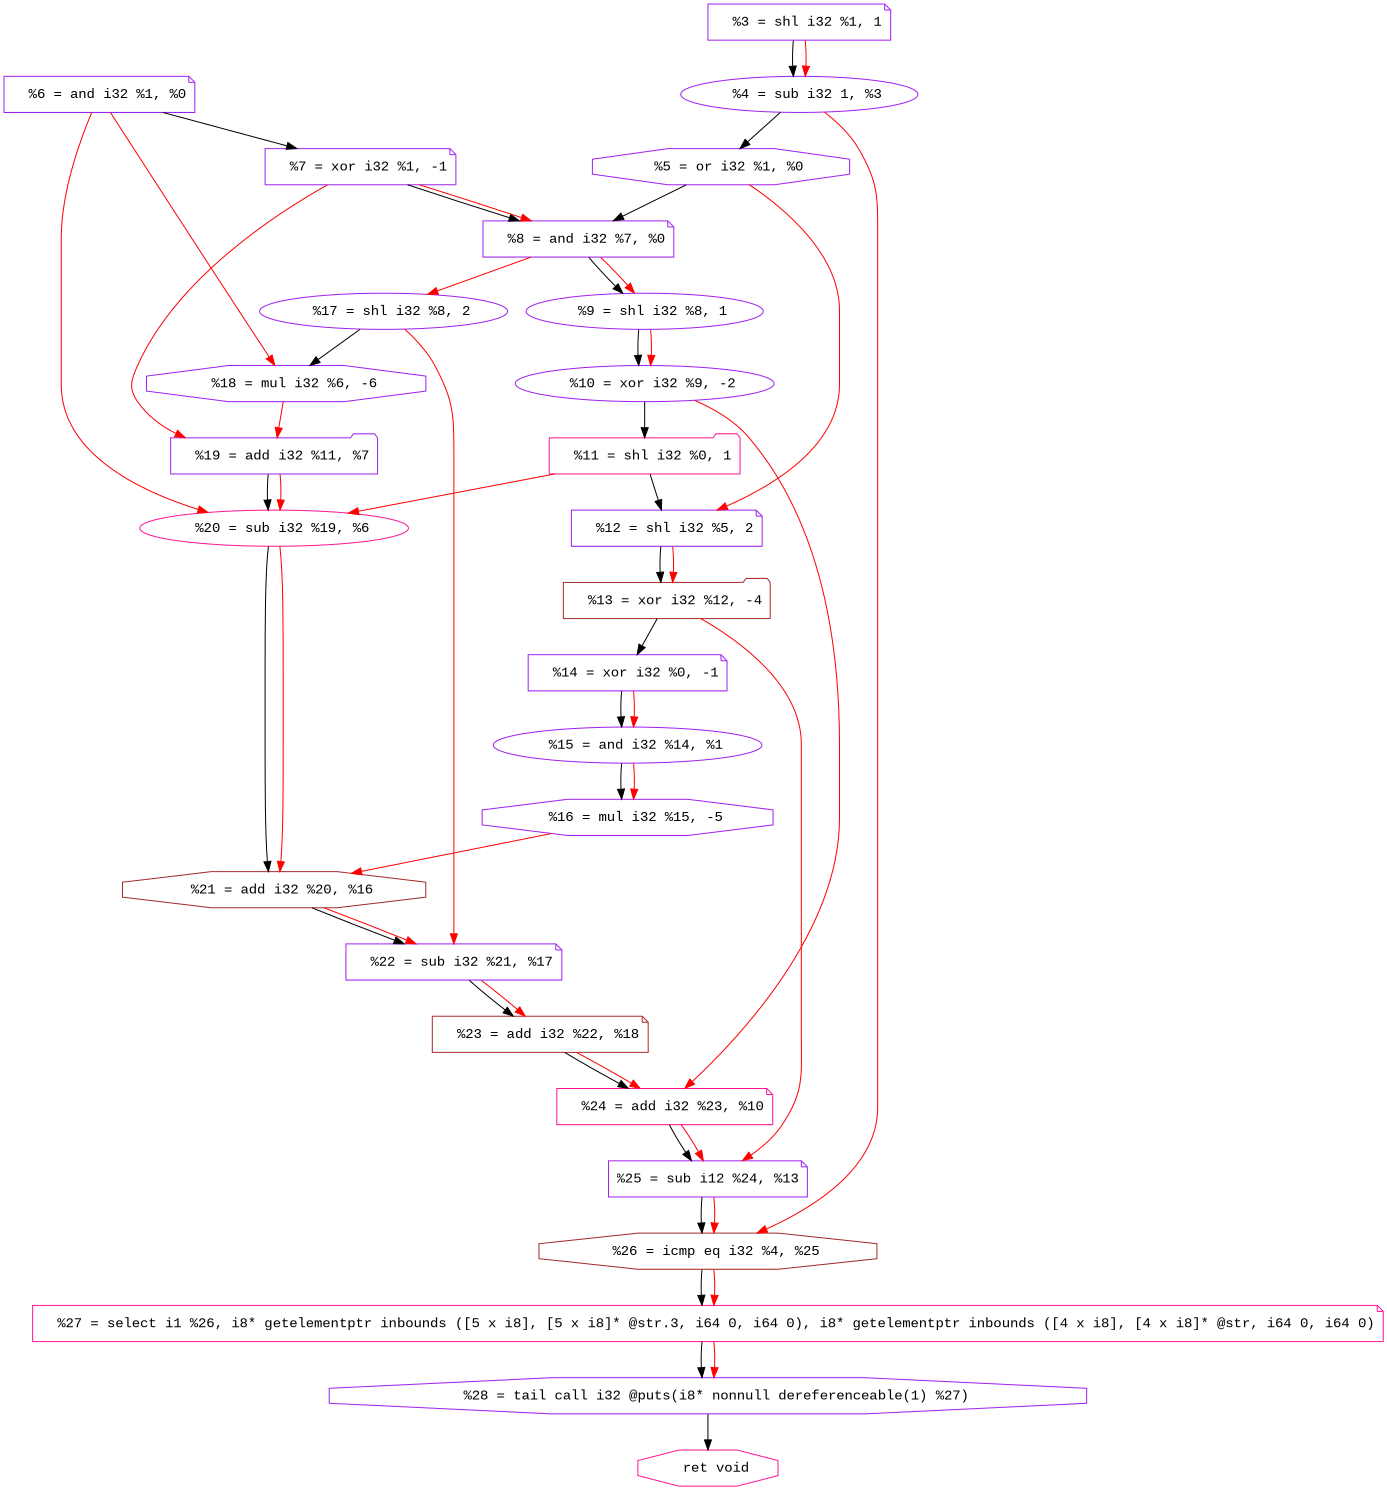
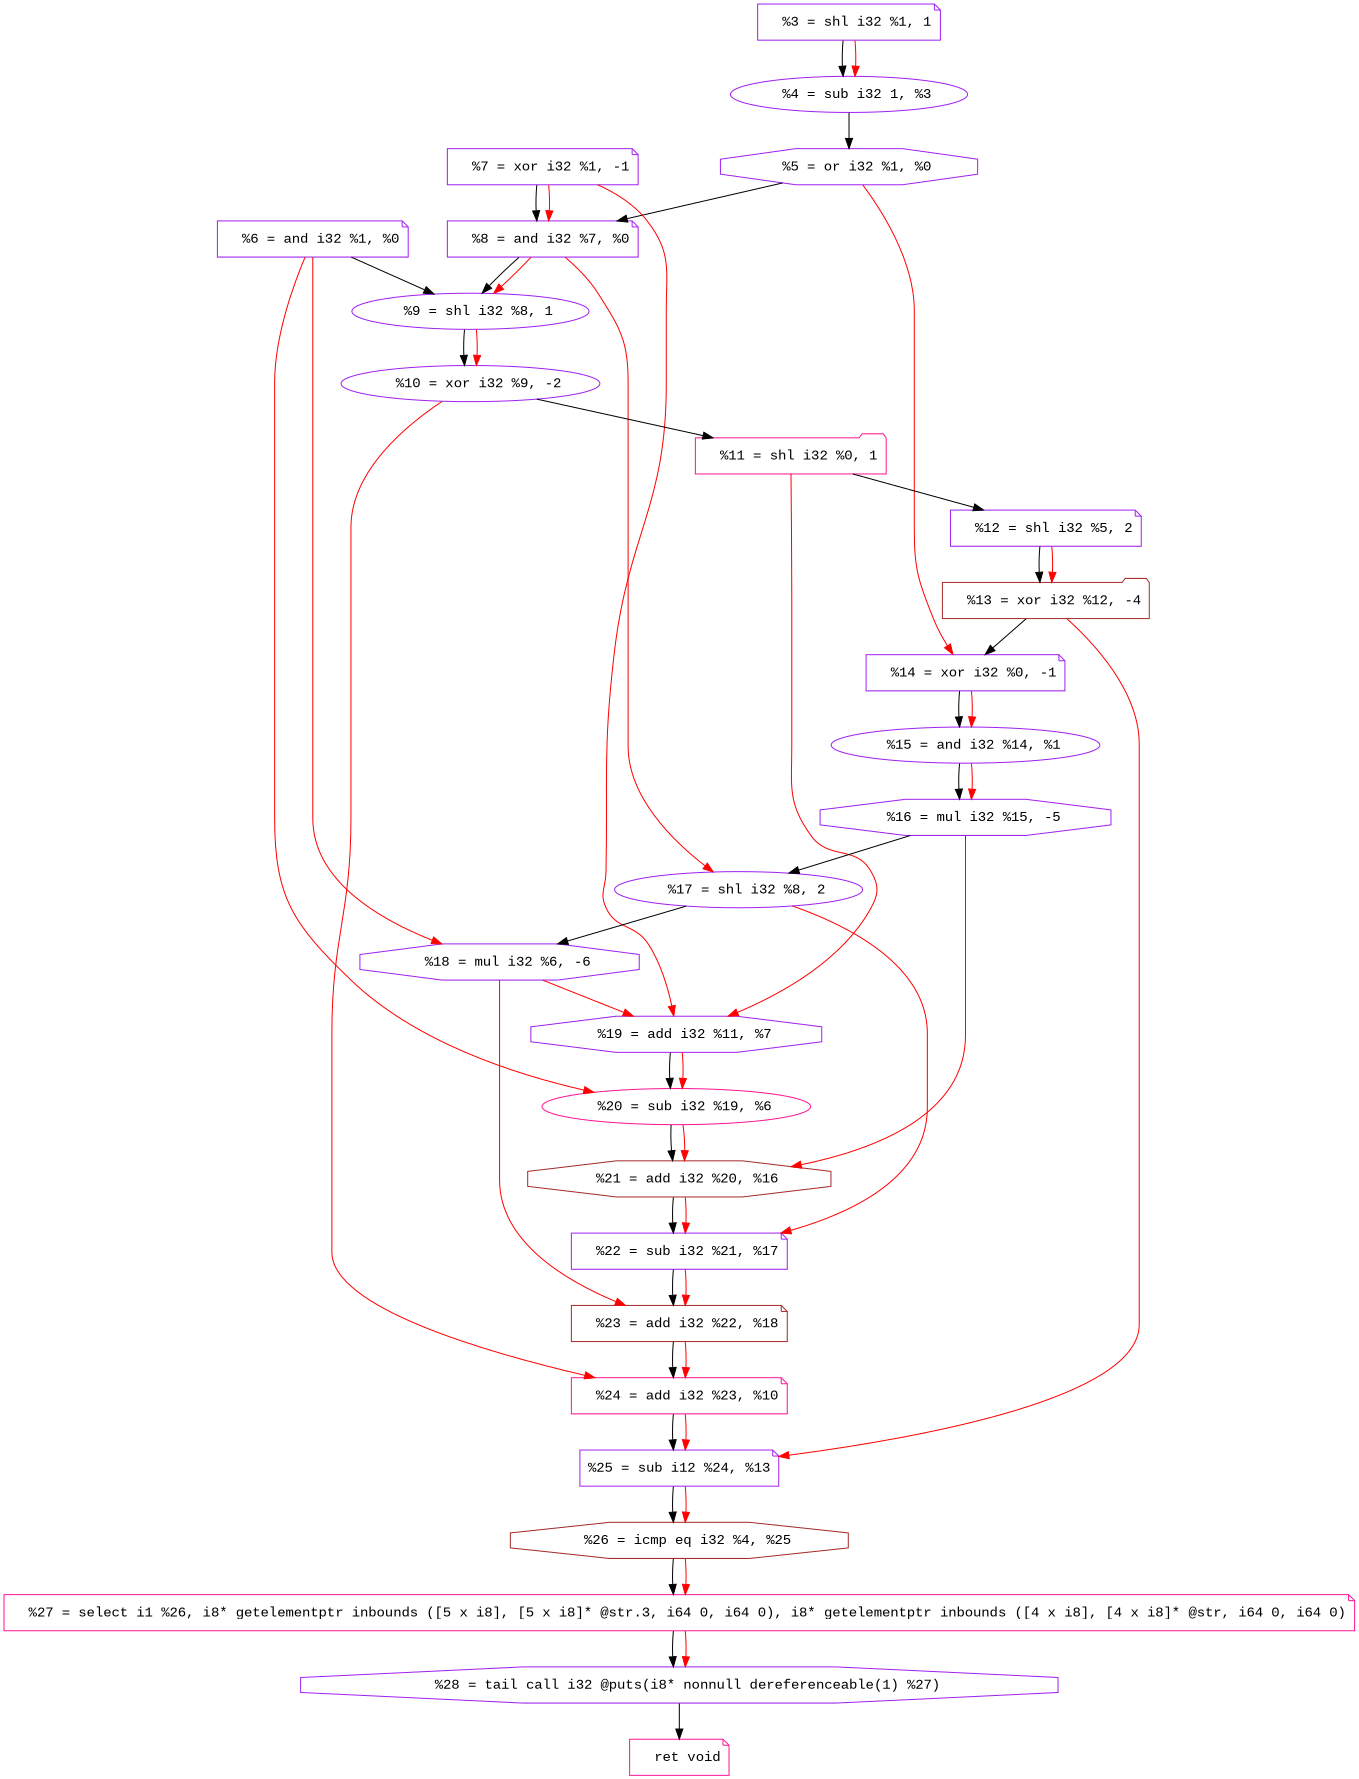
(225, 129) -> (388, 273)
(839, 355) -> (914, 412)
(274, 456) -> (676, 1034)
(461, 492) -> (793, 798)
(878, 688) -> none
none -> (860, 851)
none -> (500, 1169)
(708, 1468) -> (679, 1757)
